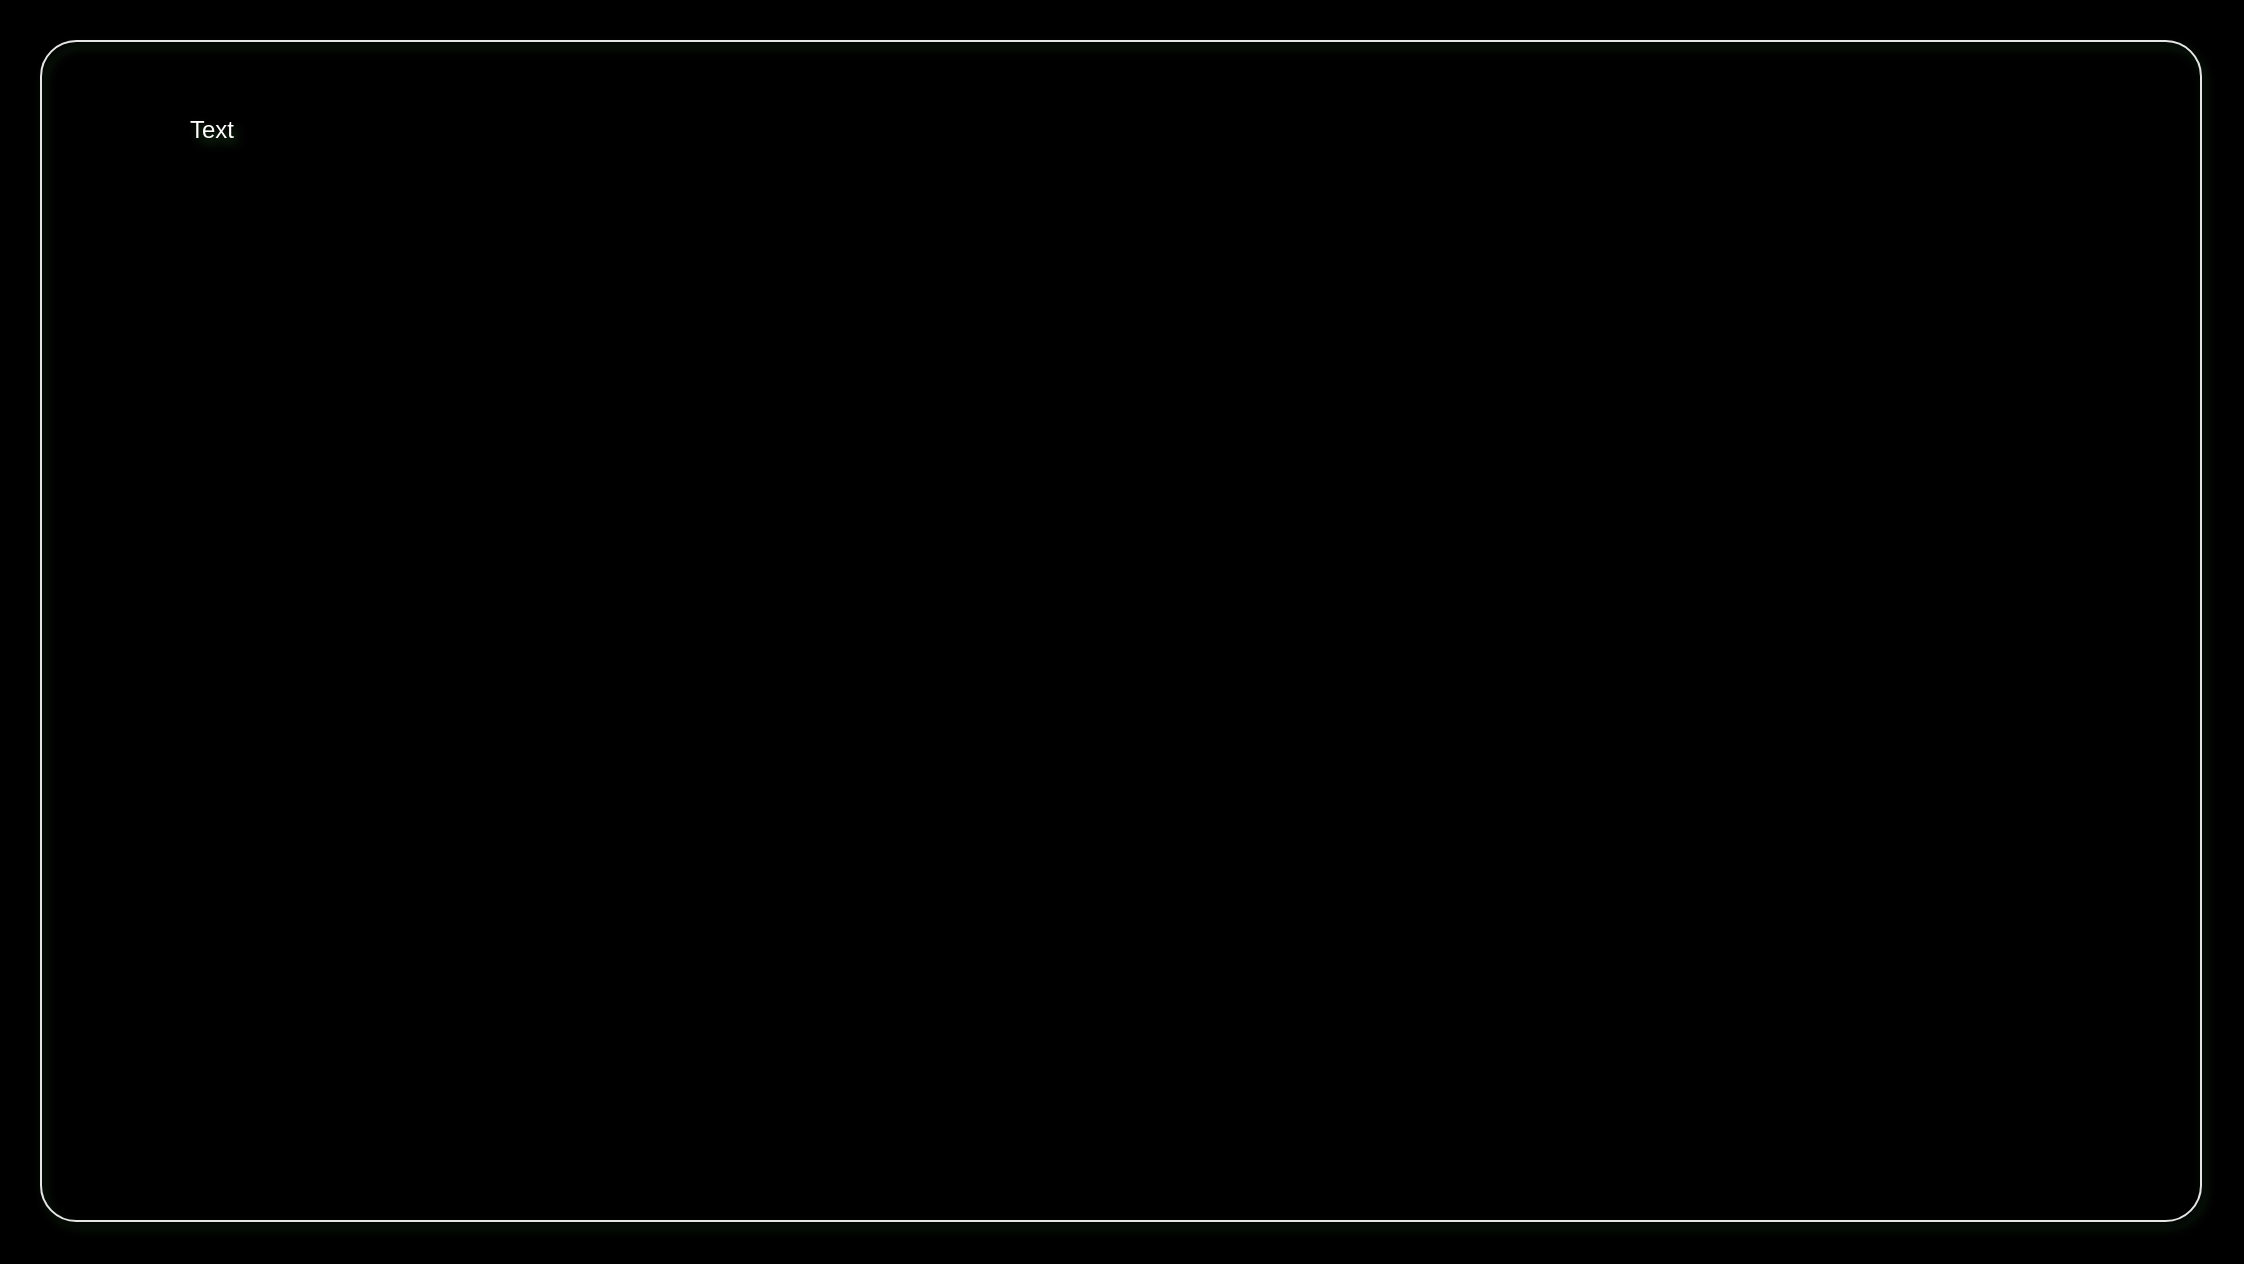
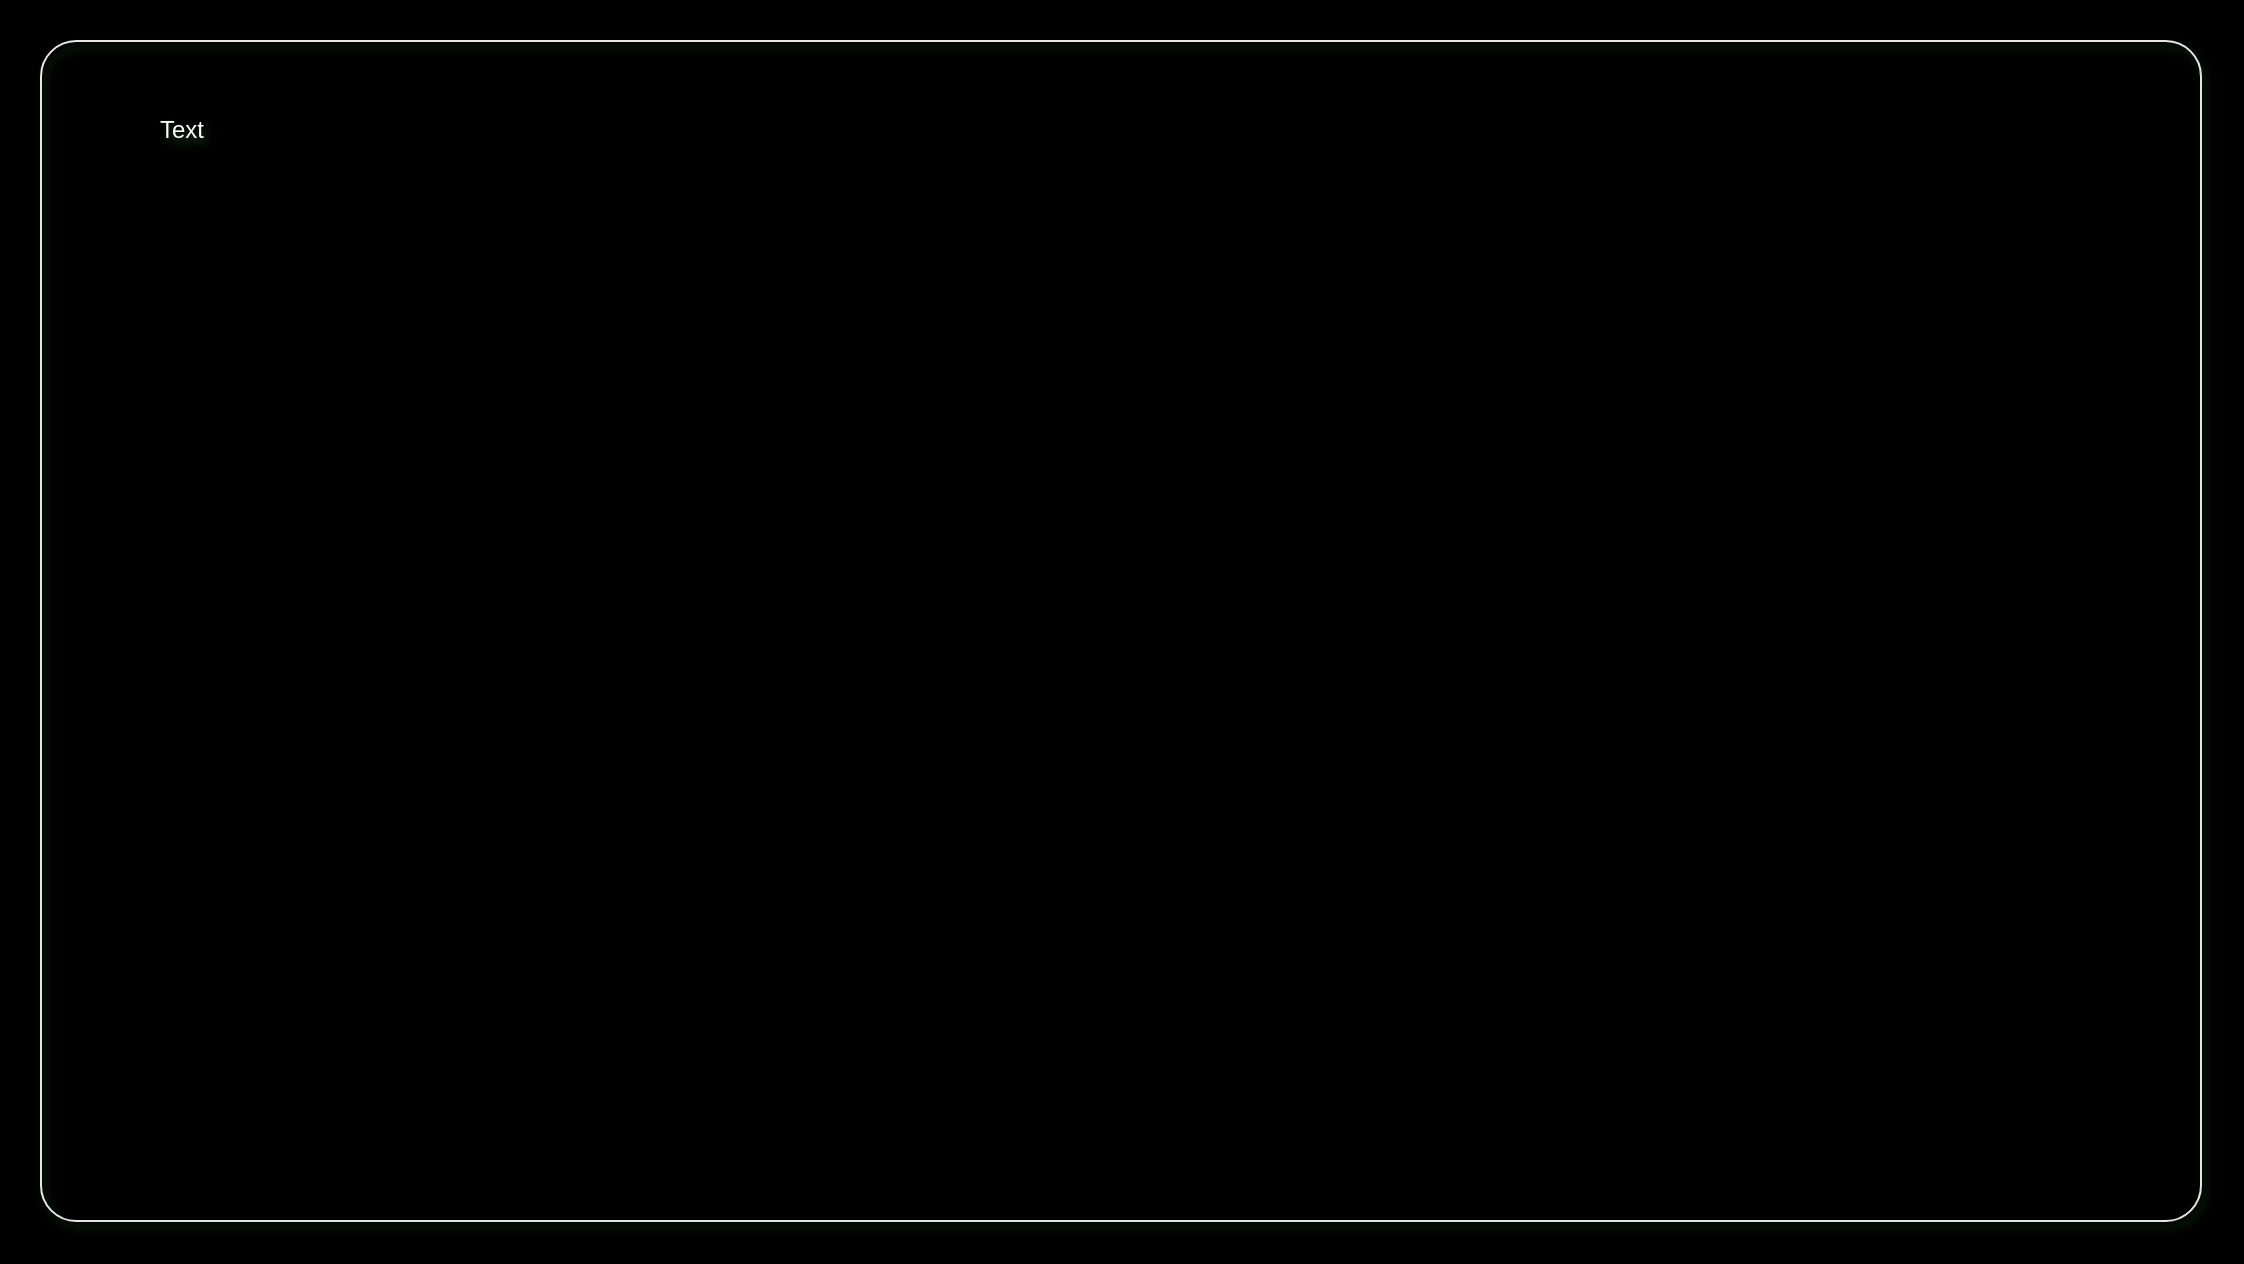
(213, 131) -> (183, 131)
